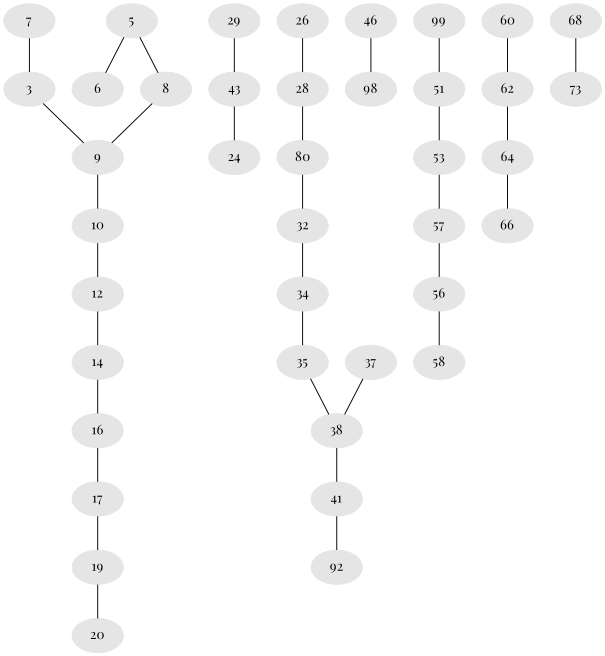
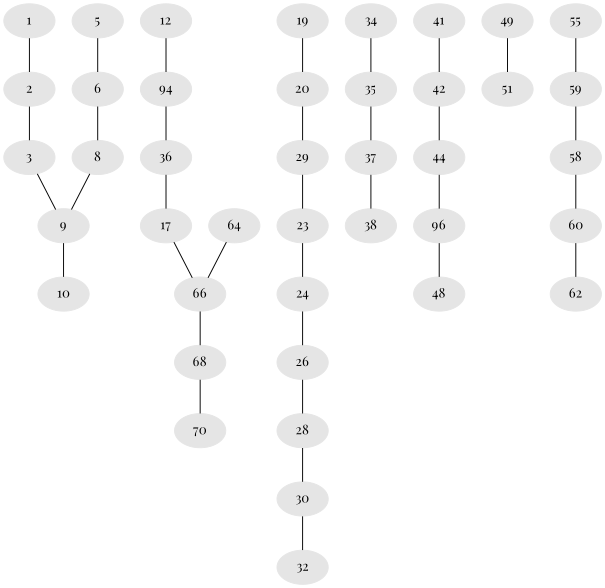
none -> (29, 21)
(29, 21) -> (29, 89)
(371, 21) -> (439, 226)
(439, 21) -> (508, 21)
(149, 55) -> (98, 123)
(234, 89) -> (303, 226)
(371, 89) -> (439, 294)
(576, 89) -> (200, 431)
none -> (303, 123)
(508, 123) -> none
(303, 157) -> (303, 499)
none -> (439, 157)
(439, 157) -> none
none -> (576, 192)
(439, 226) -> (576, 21)
(98, 260) -> none
(303, 260) -> none
(439, 294) -> (576, 89)
none -> (200, 328)
none -> (303, 328)
(98, 362) -> (166, 89)
(320, 397) -> (371, 123)
(98, 431) -> (166, 157)
(337, 465) -> none
(98, 533) -> (183, 260)
(337, 567) -> (439, 89)
